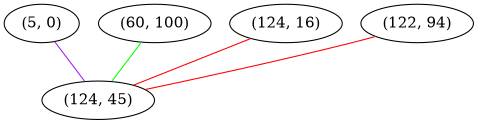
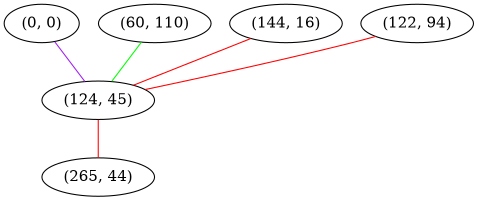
(42, 23) -> (42, 23)
(155, 23) -> (155, 23)
(286, 23) -> (286, 23)
none -> (98, 177)
